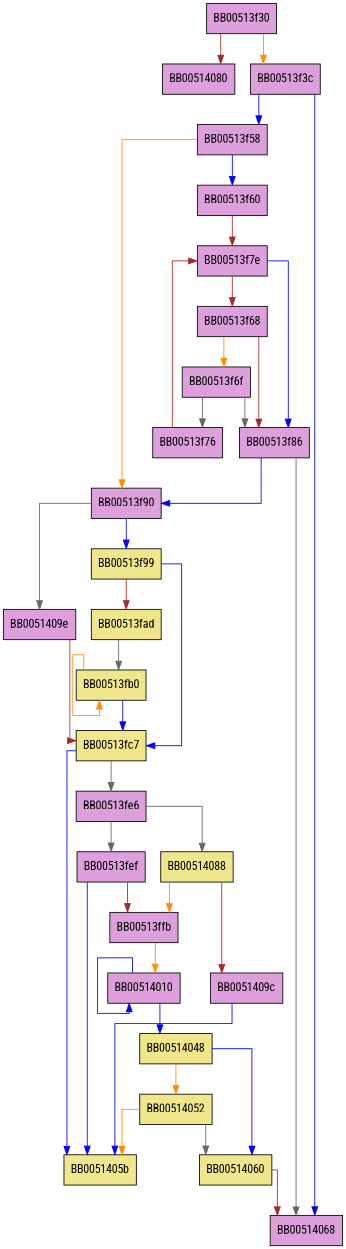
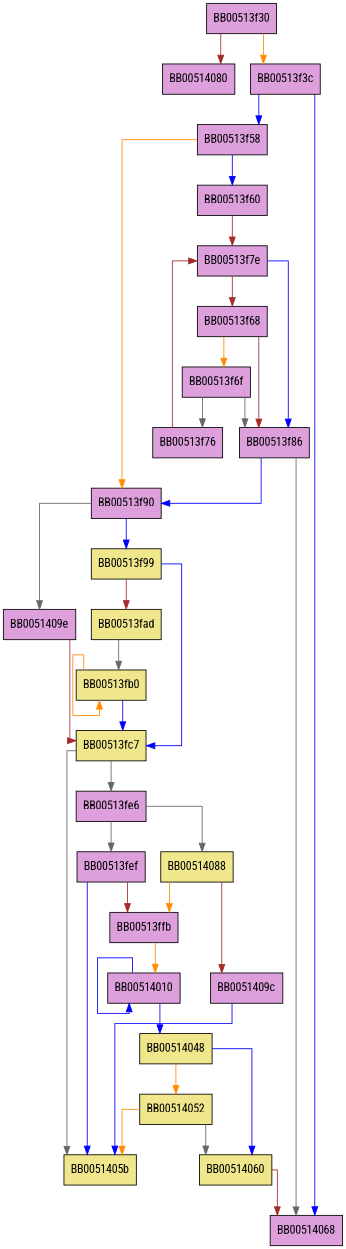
(67, 944) -> (67, 944)
